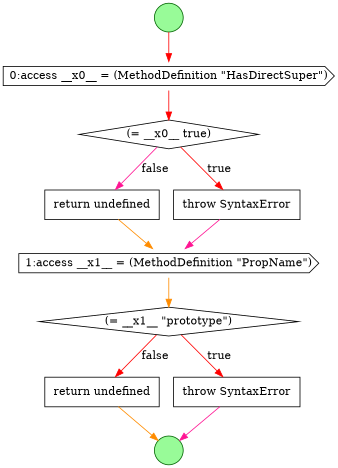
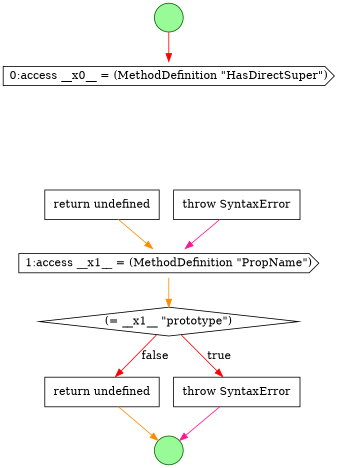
(169, 134) -> none
